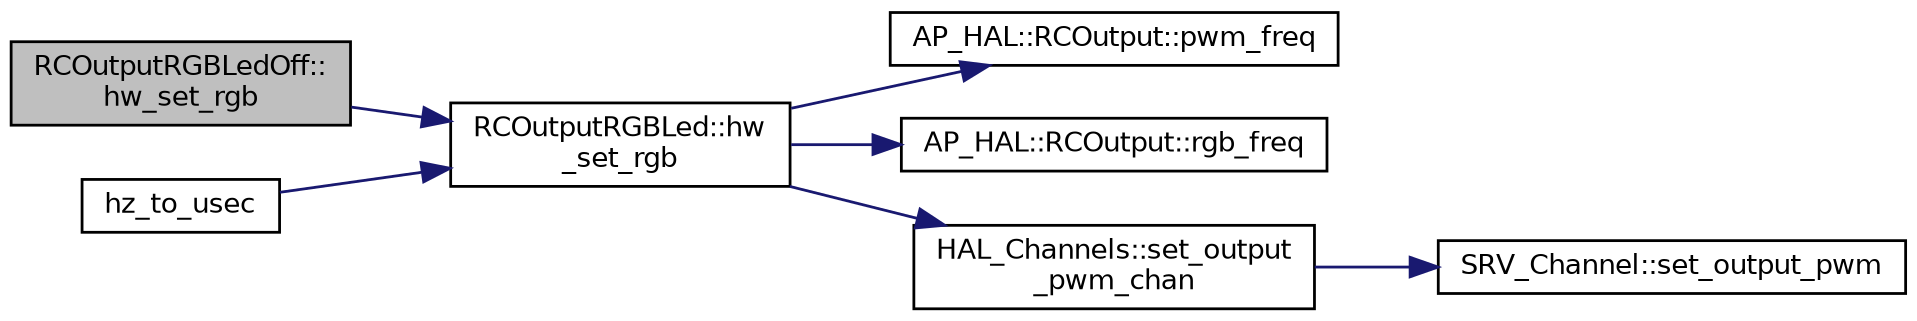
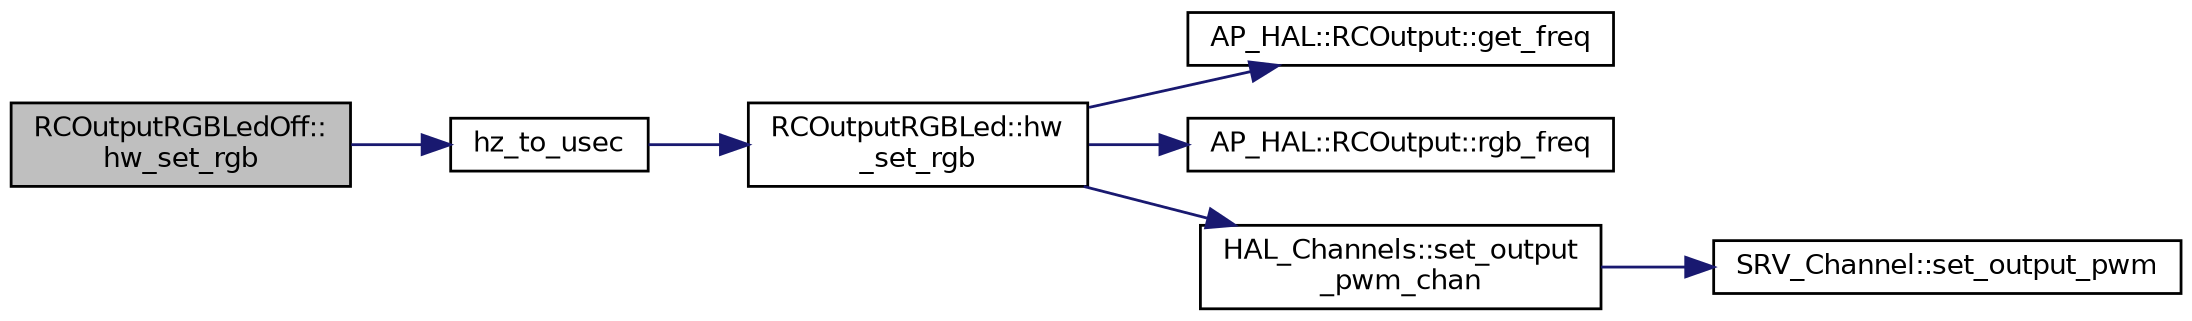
(1114, 39) -> (1401, 39)
(387, 112) -> (387, 145)
